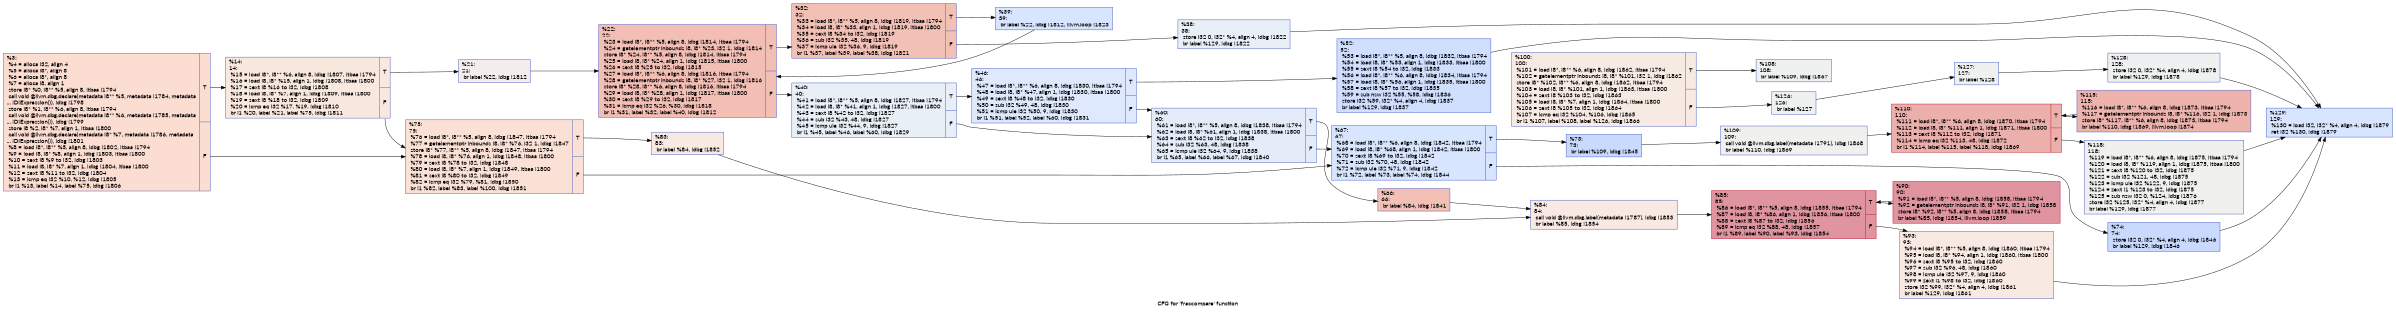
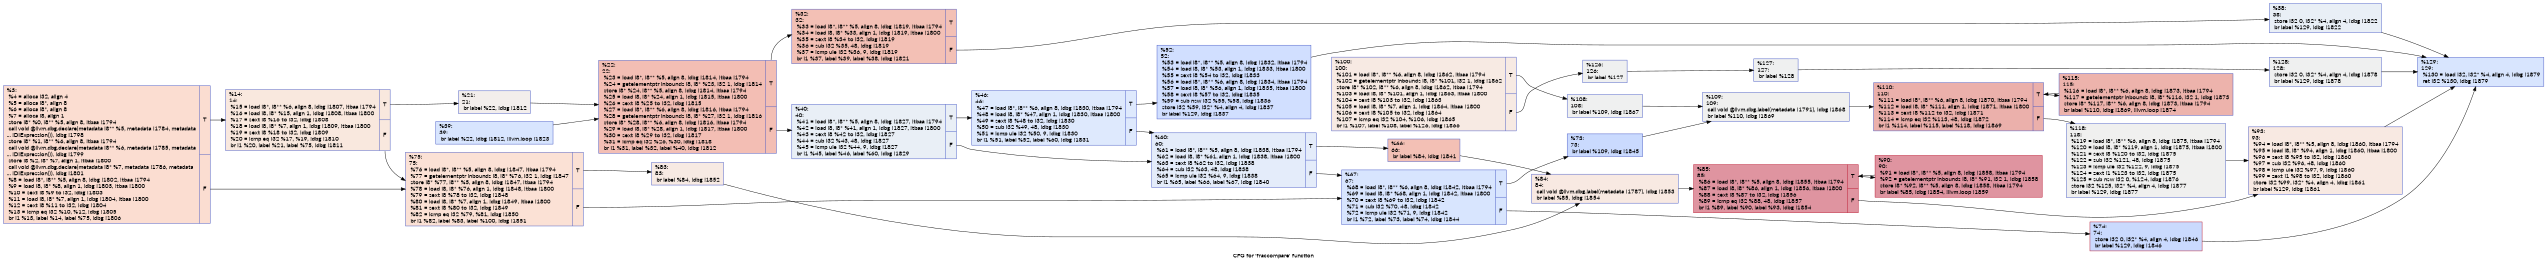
(974, 17) -> none
none -> (1670, 106)
(1977, 128) -> (1959, 107)
(2262, 145) -> (2235, 161)
(2164, 237) -> (2146, 236)
